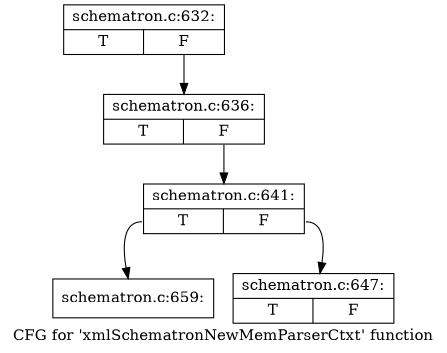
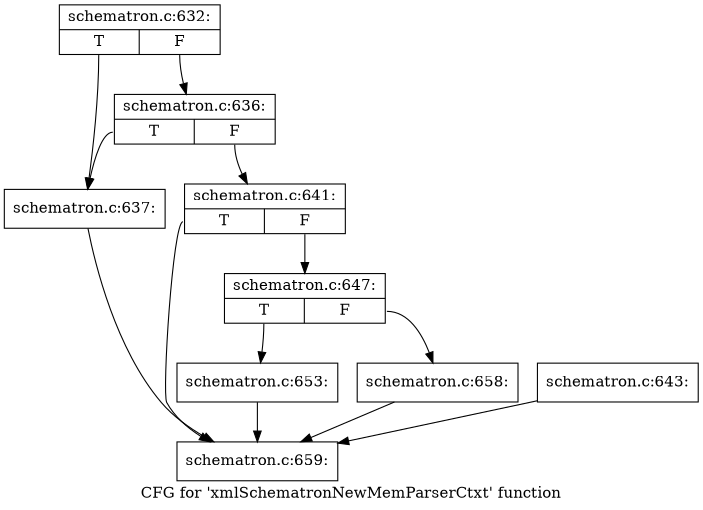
none -> (85, 209)
none -> (257, 383)
none -> (438, 383)
none -> (618, 383)
